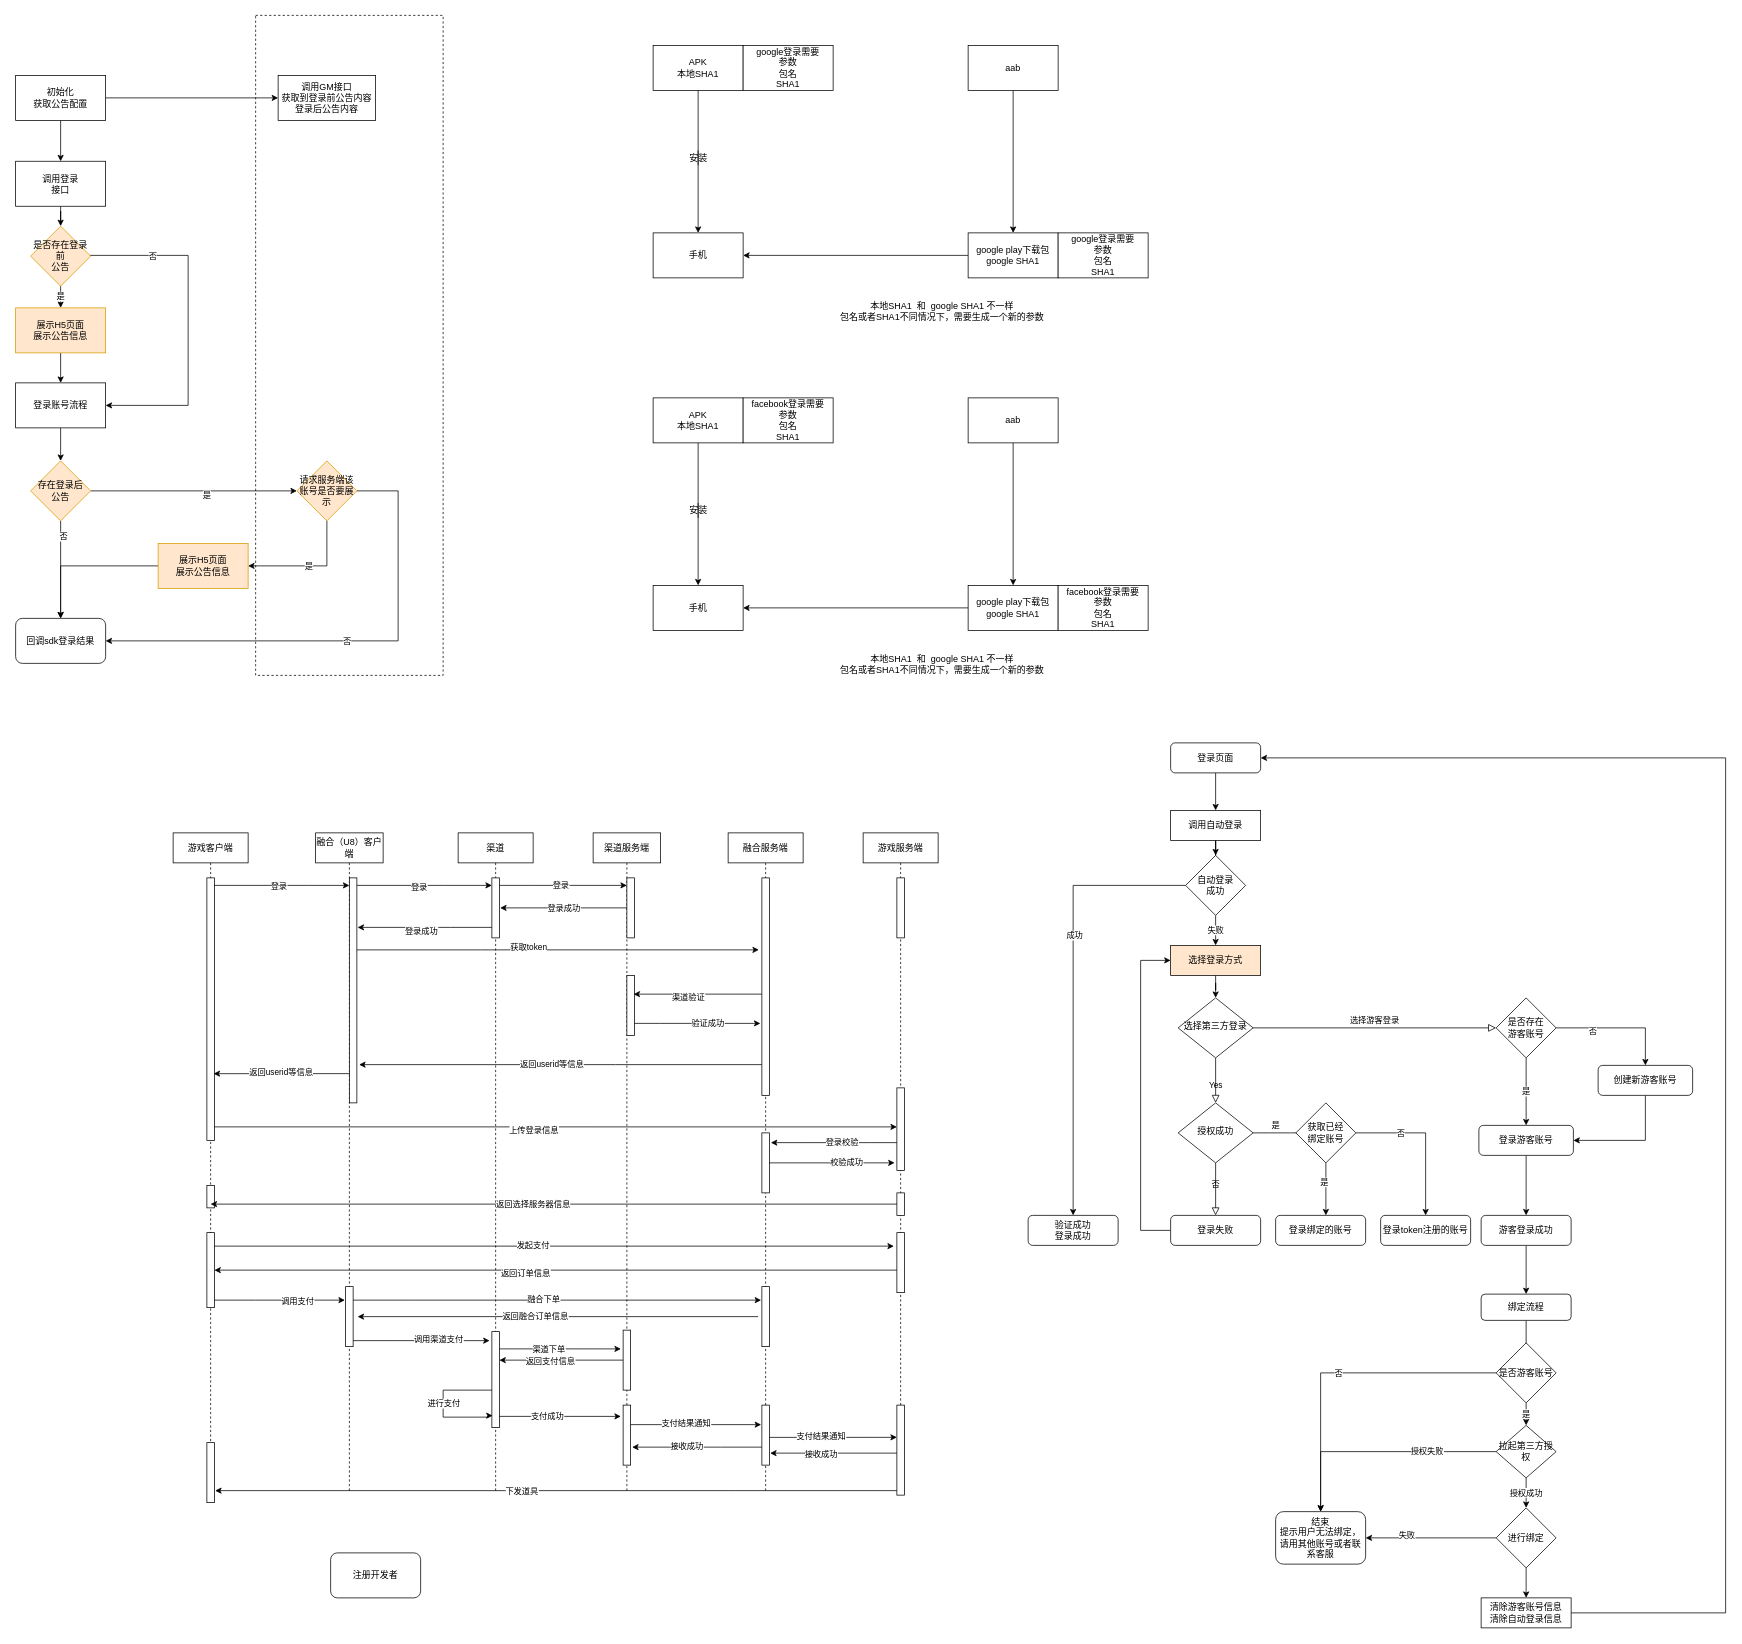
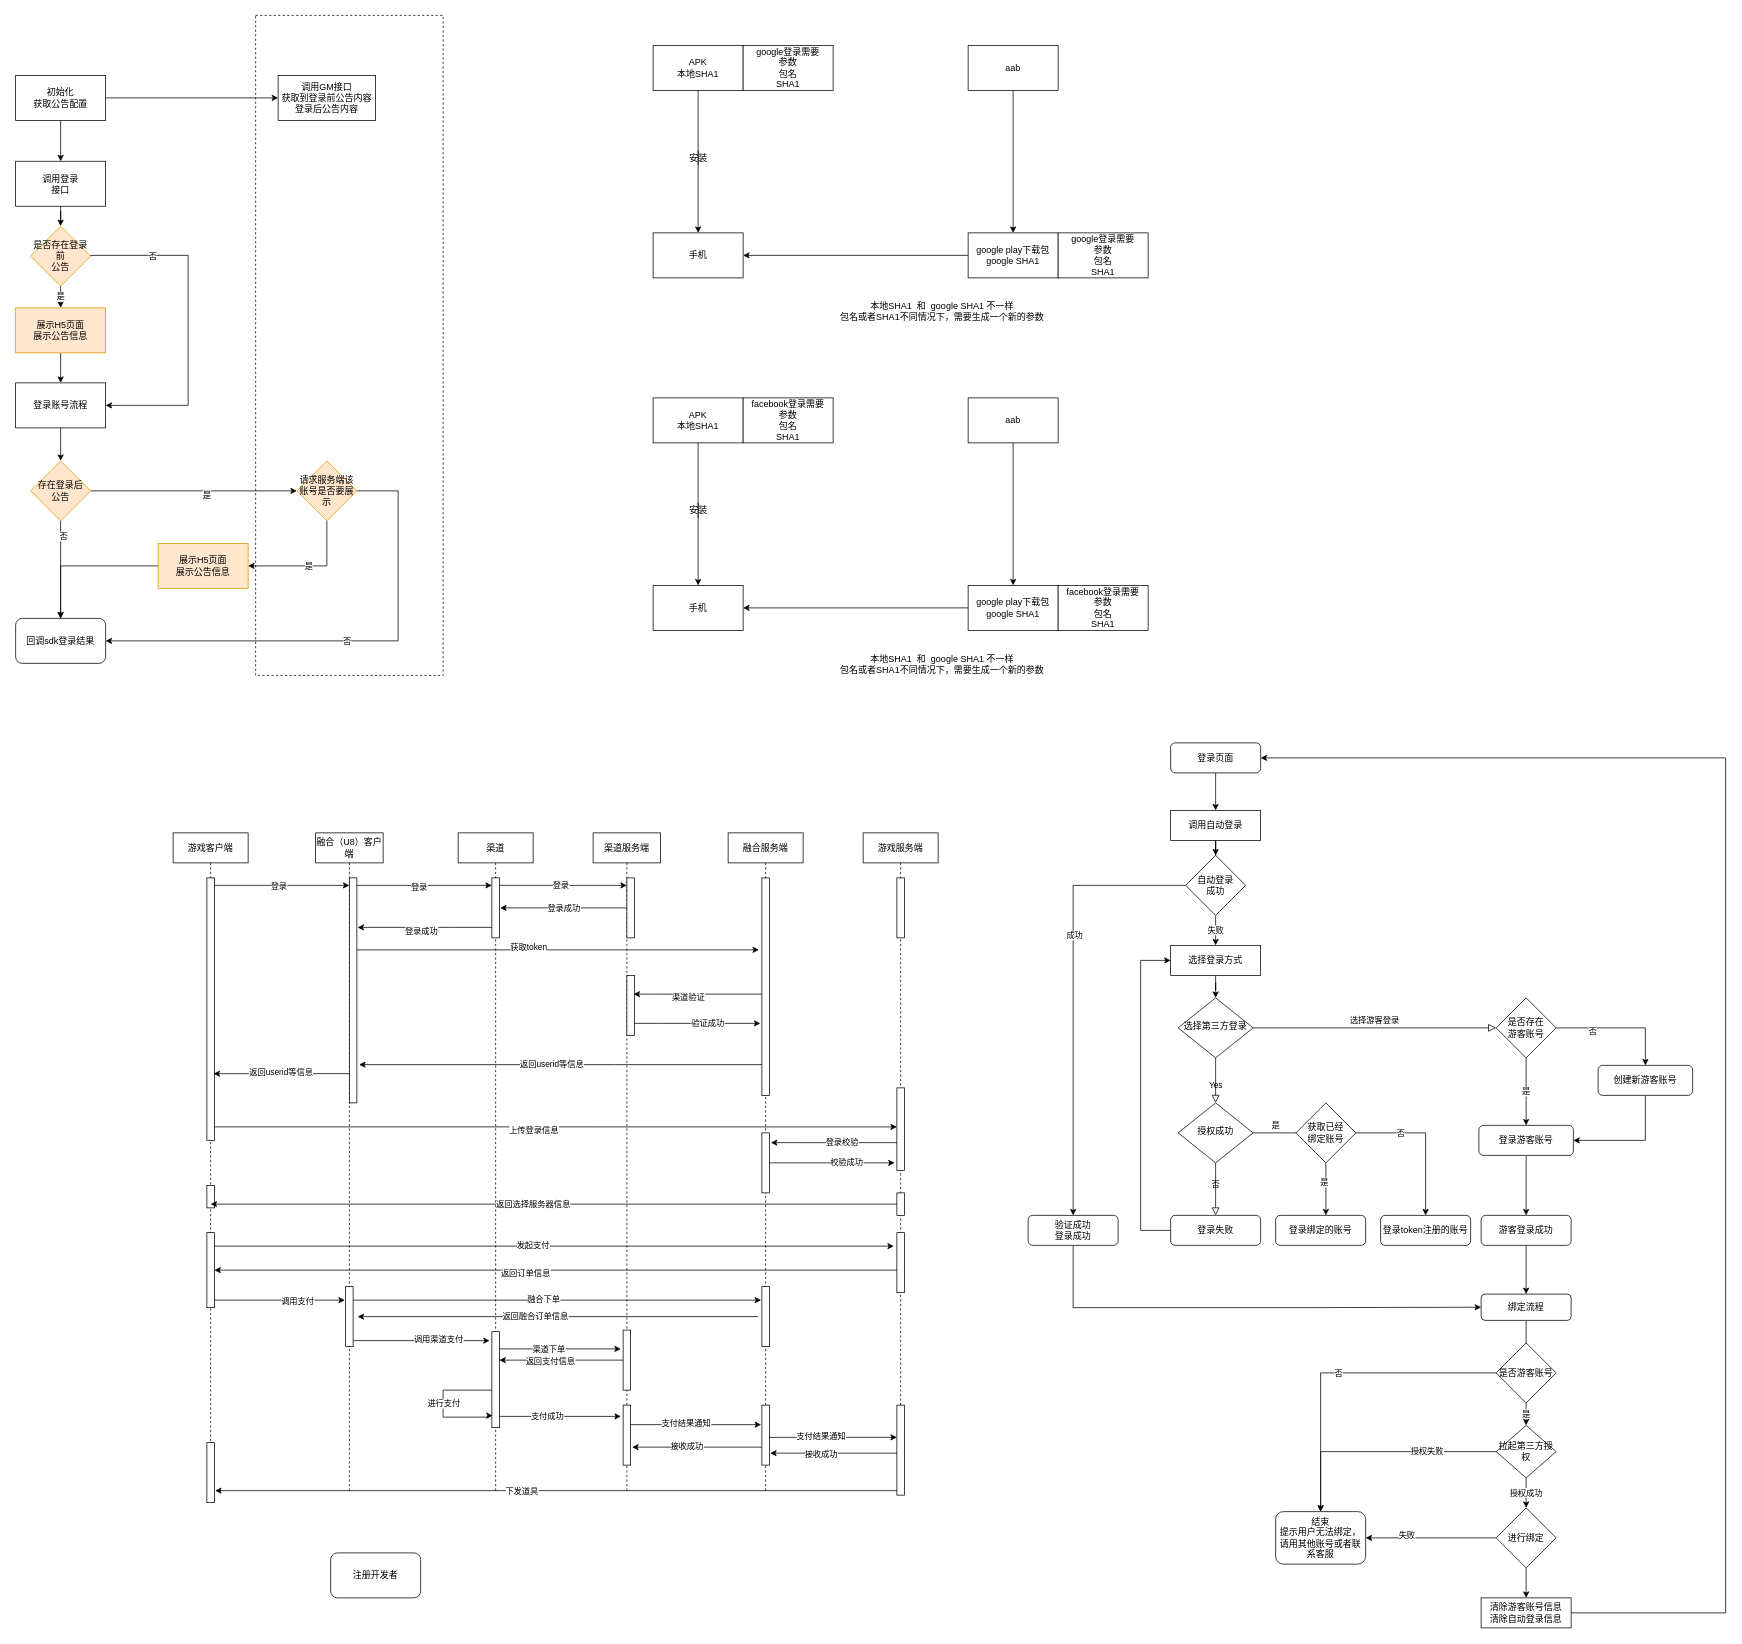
(1215, 960) -> (1215, 960)
none -> (1272, 1308)
